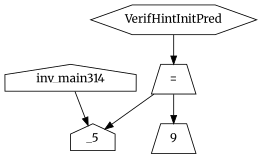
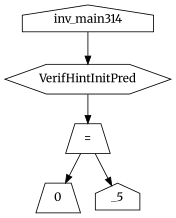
(80, 105) -> (88, 44)
(174, 139) -> (58, 198)
